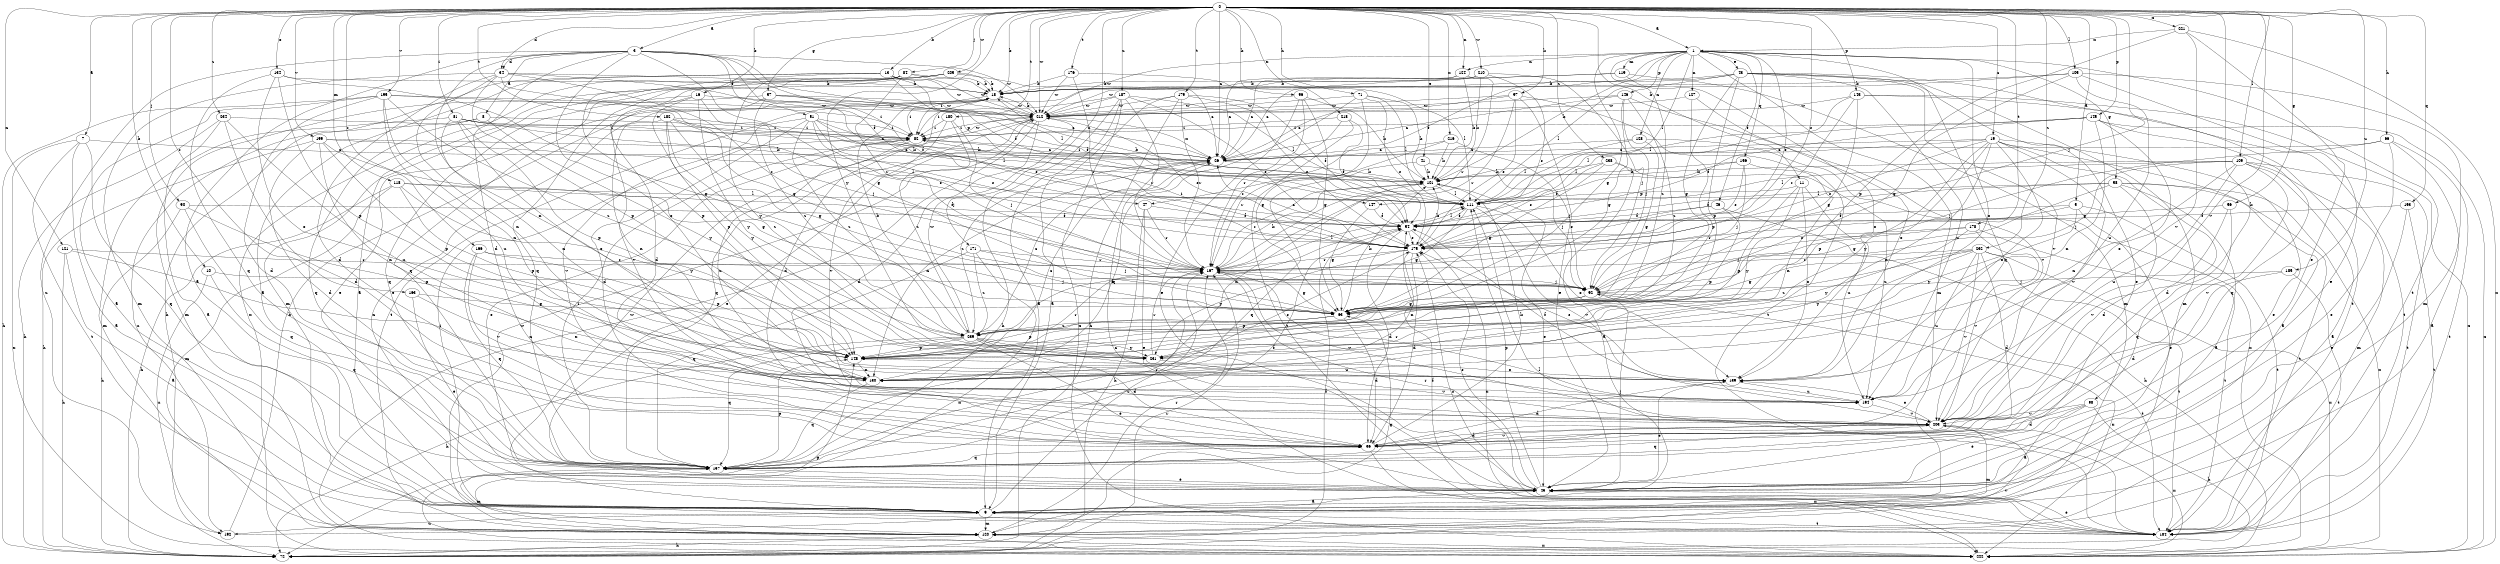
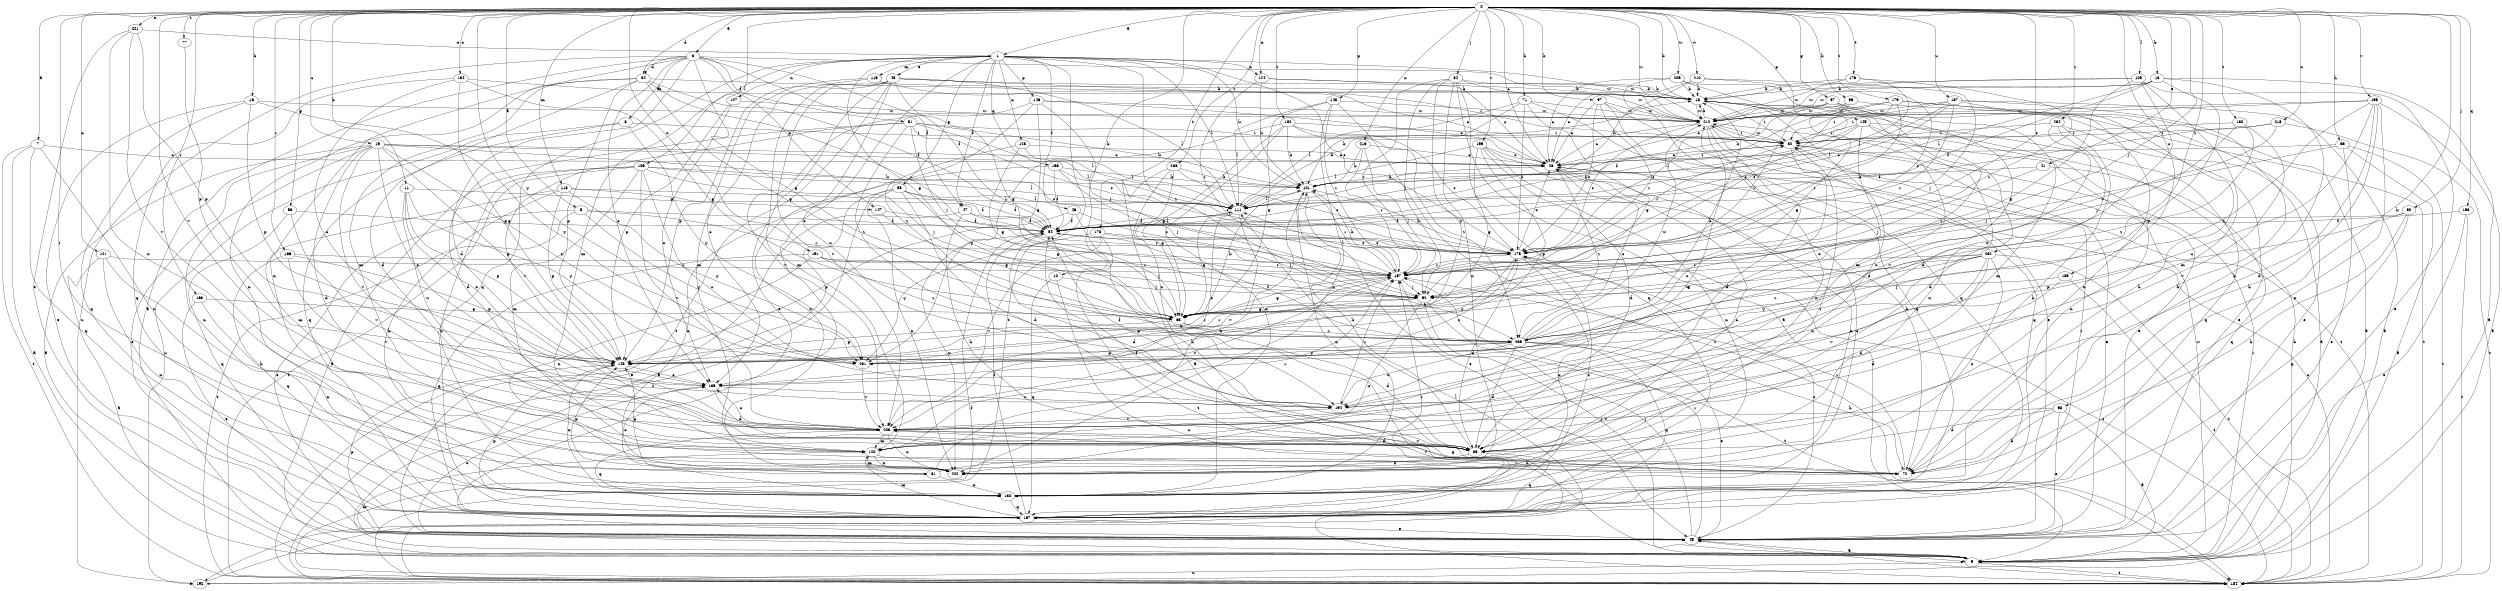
none -> (185, 43)
(1187, 139) -> (1597, 144)
(973, 249) -> (815, 254)
(1117, 259) -> (1405, 184)
(1505, 350) -> (844, 536)
(275, 495) -> (886, 472)
